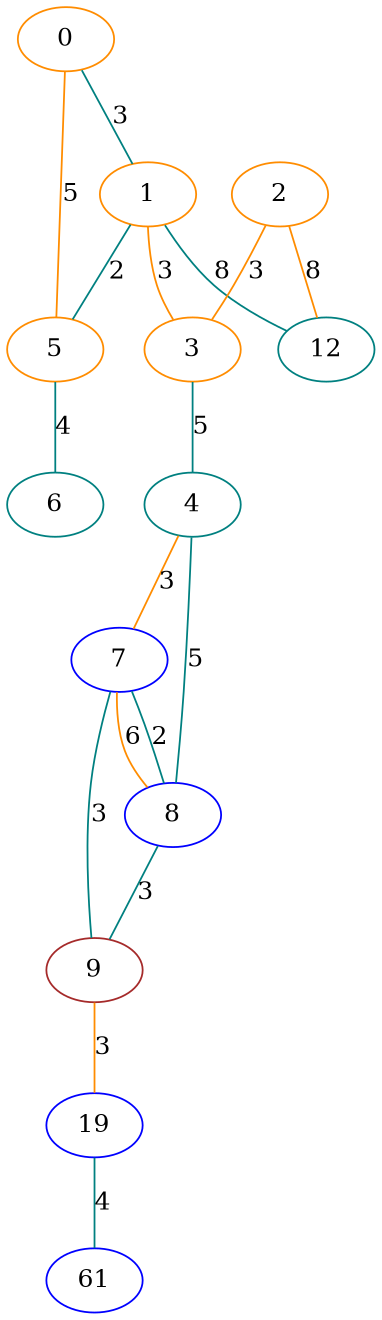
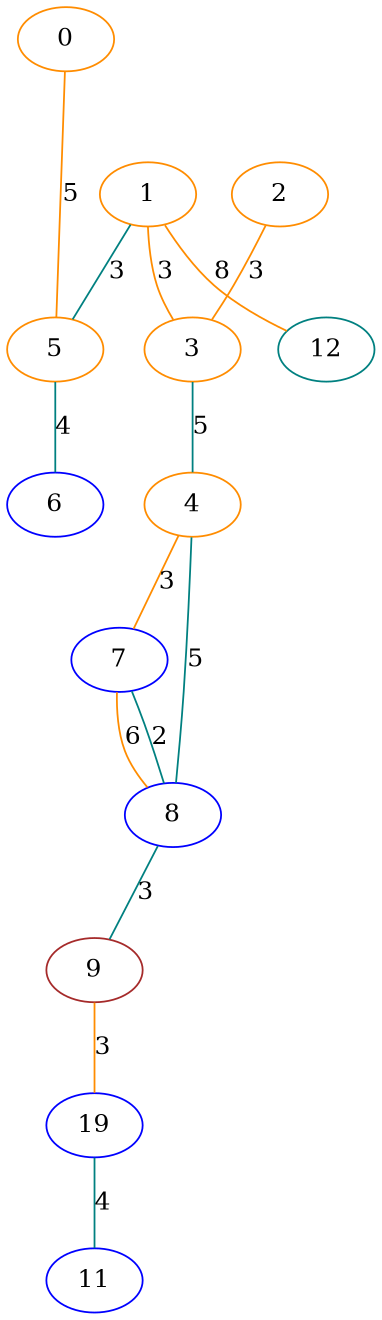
(107, 117) -> none
(118, 272) -> (118, 272)
(303, 272) -> none
(217, 288) -> (217, 288)
(55, 505) -> (55, 505)
(193, 505) -> (193, 505)
(88, 814) -> none
(95, 1280) -> (95, 1280)
